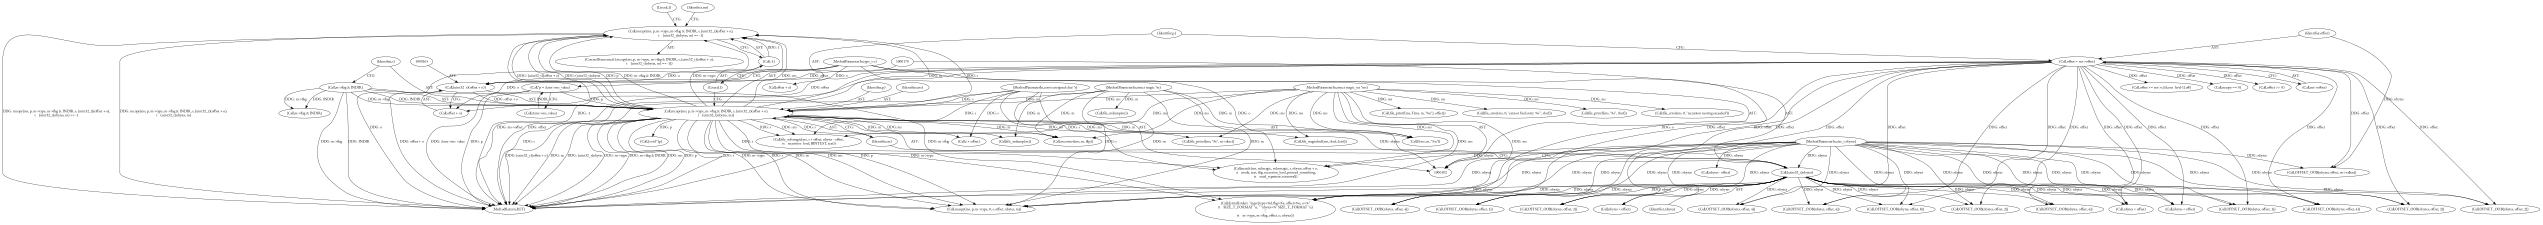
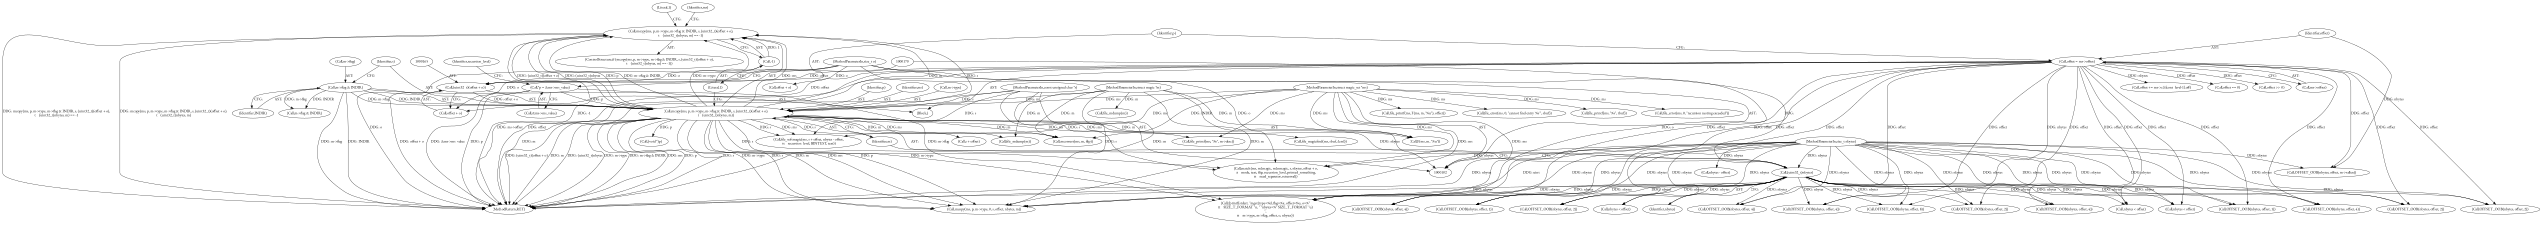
none -> (345, 62)
none -> (472, 62)
(855, 62) -> (855, 62)
(2138, 76) -> (2138, 76)
none -> (951, 87)
(2228, 87) -> (2228, 87)
(543, 99) -> (543, 99)
(988, 105) -> none
(1286, 112) -> none
none -> (253, 113)
none -> (923, 113)
(1202, 113) -> (1202, 113)
(1790, 113) -> (1790, 113)
(2057, 127) -> (2057, 127)
(529, 141) -> (529, 141)
(1531, 173) -> (1531, 173)
none -> (1729, 195)
